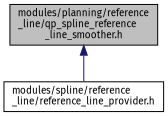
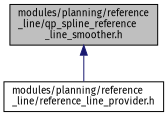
(84, 97) -> (84, 97)
